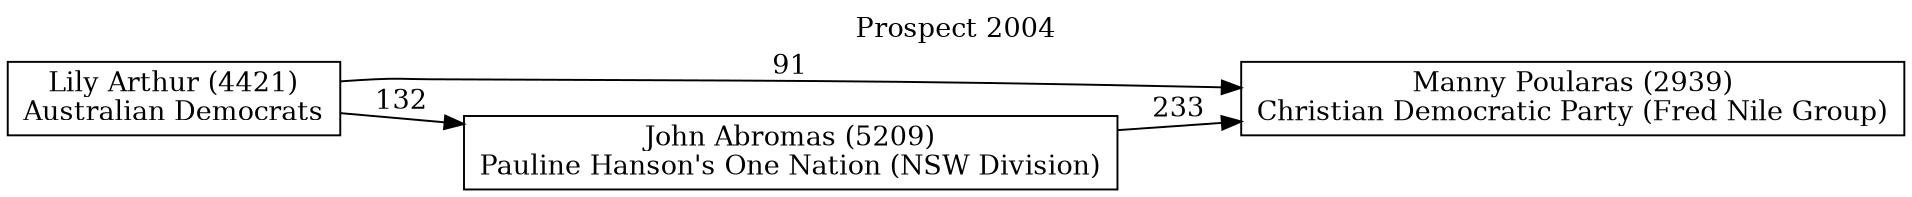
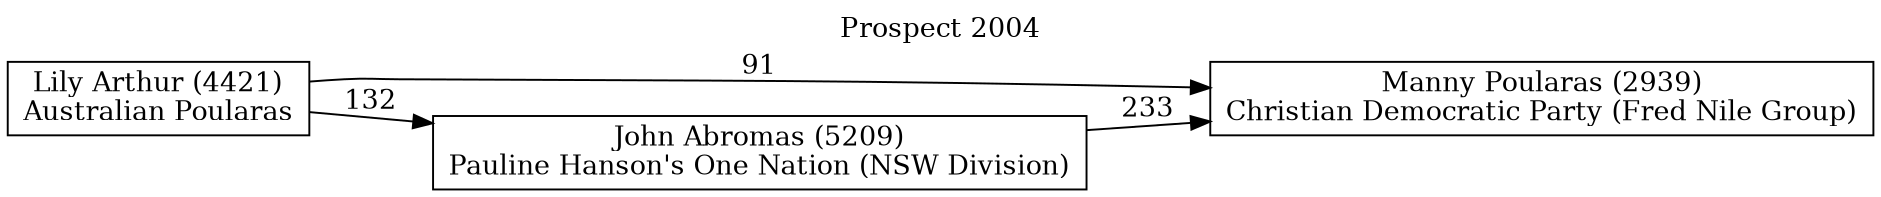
(174, 99) -> (159, 99)
